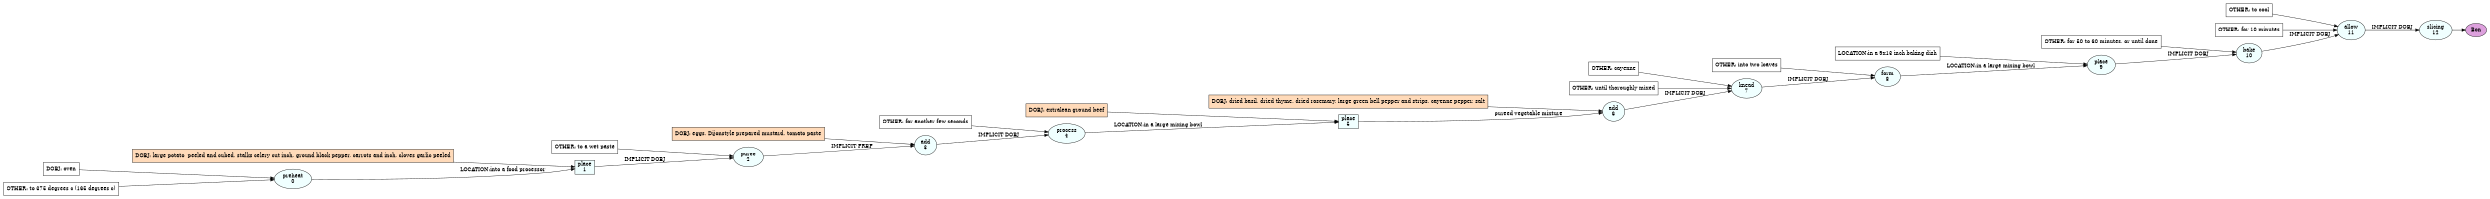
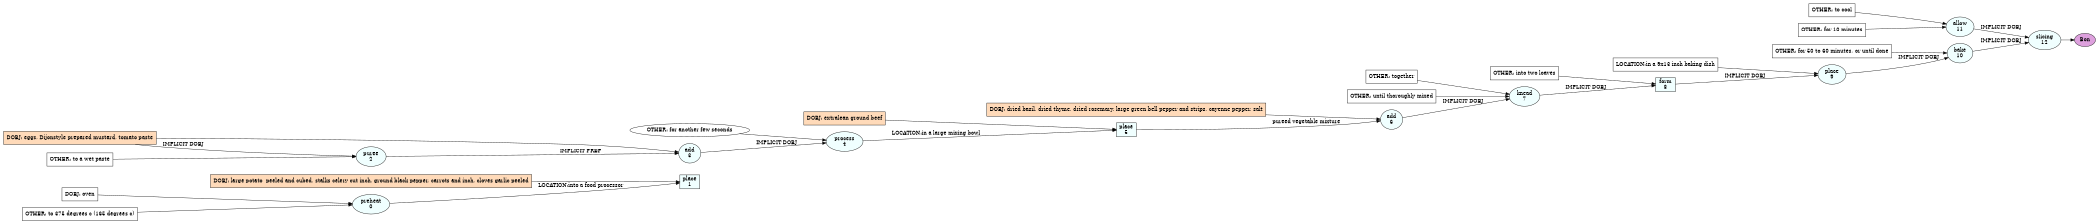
(2299, 44) -> (1999, 47)
(1991, 66) -> (1745, 76)
(1614, 69) -> (1392, 77)
(1888, 77) -> (1666, 85)
(926, 122) -> (690, 130)
(662, 162) -> (244, 152)
